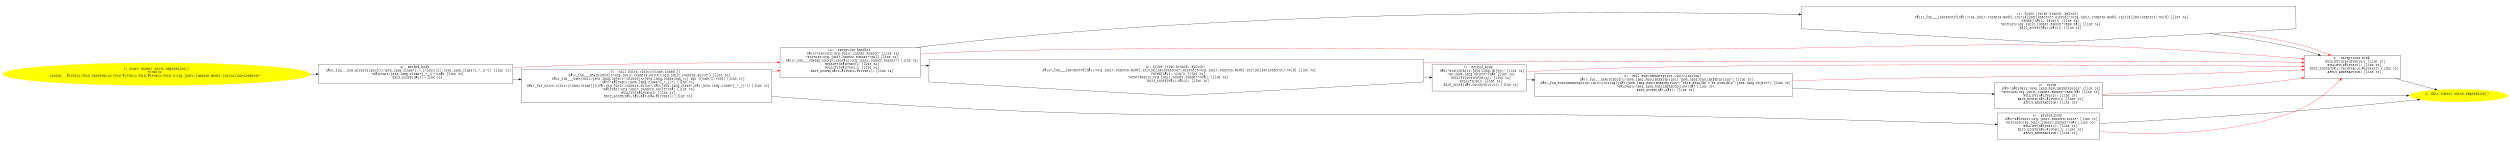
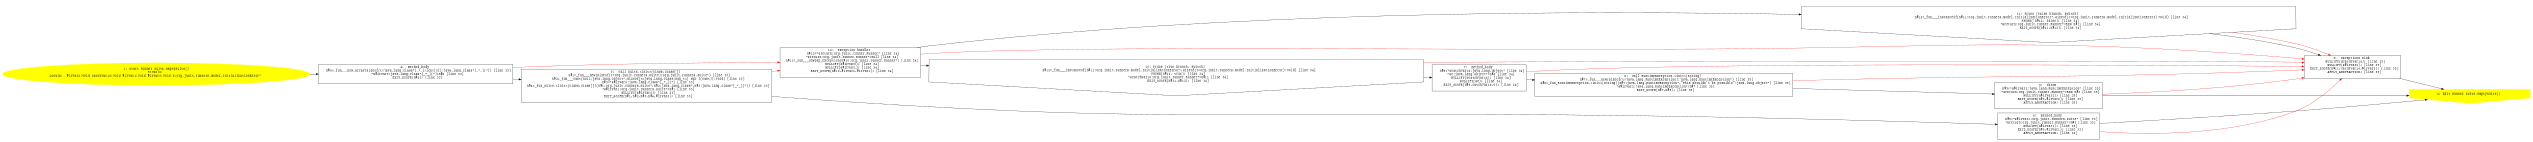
(2458, 96) -> (2470, 96)
